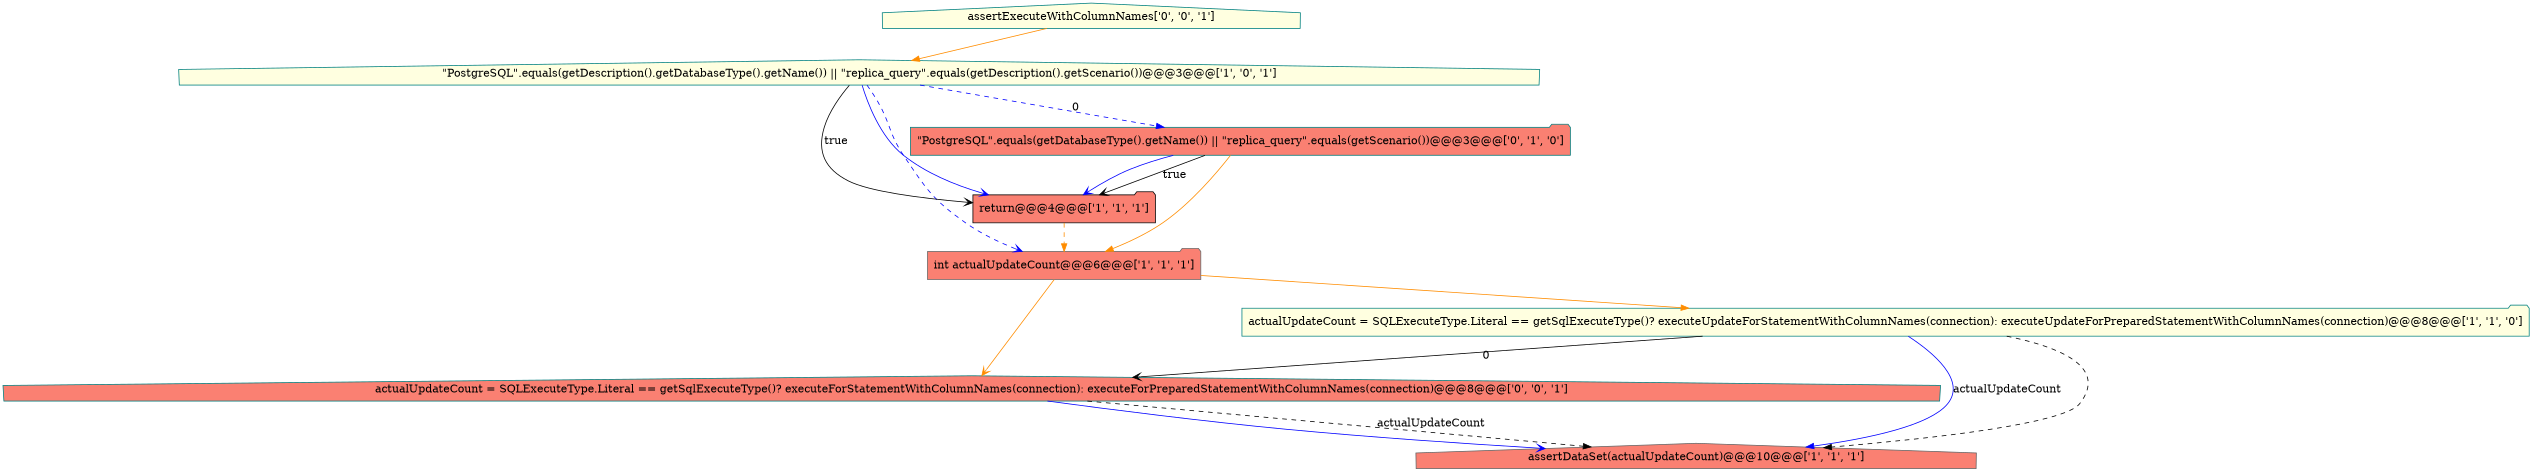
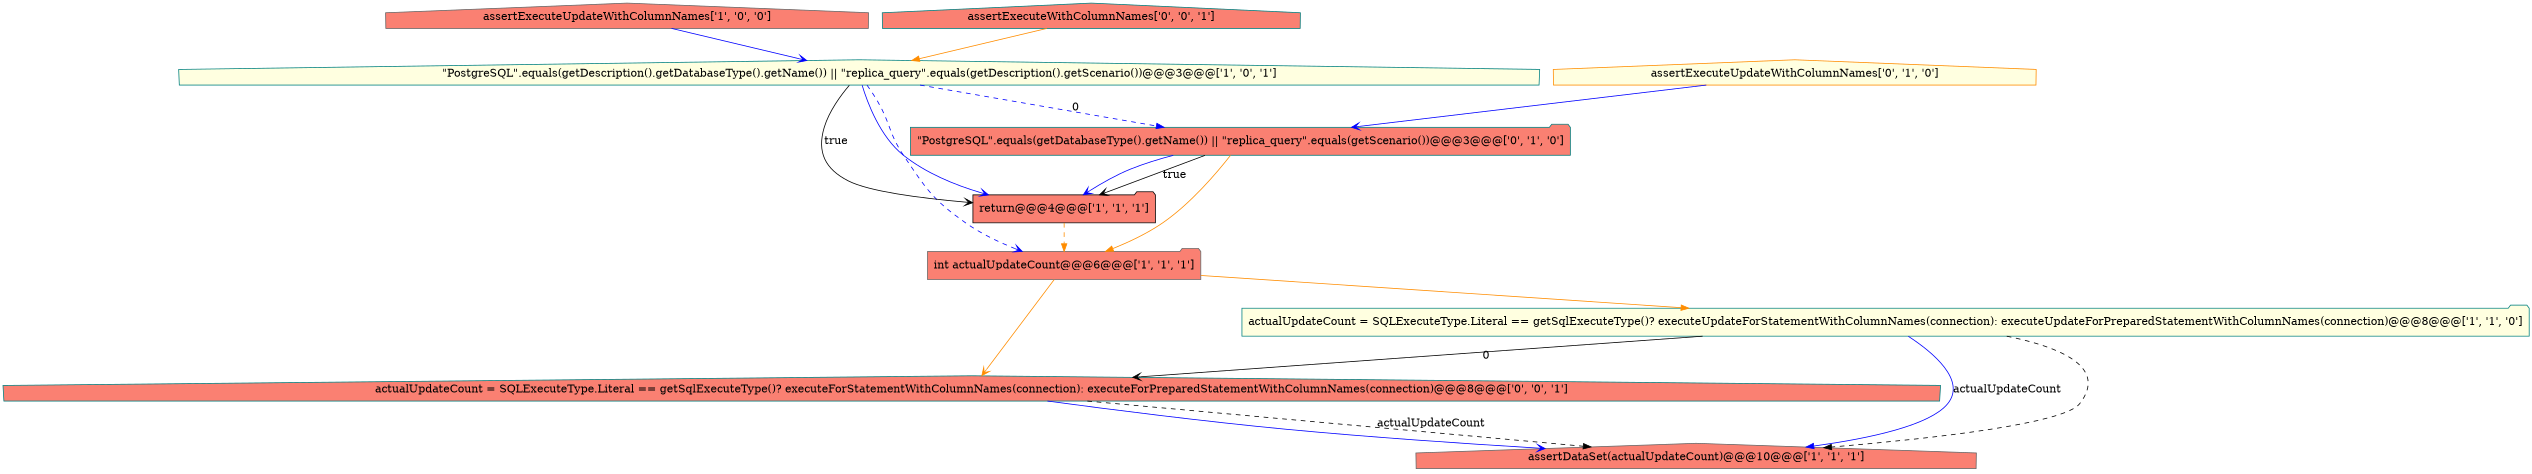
none -> (627, 17)
(1091, 17) -> (1091, 17)
none -> (1795, 74)
